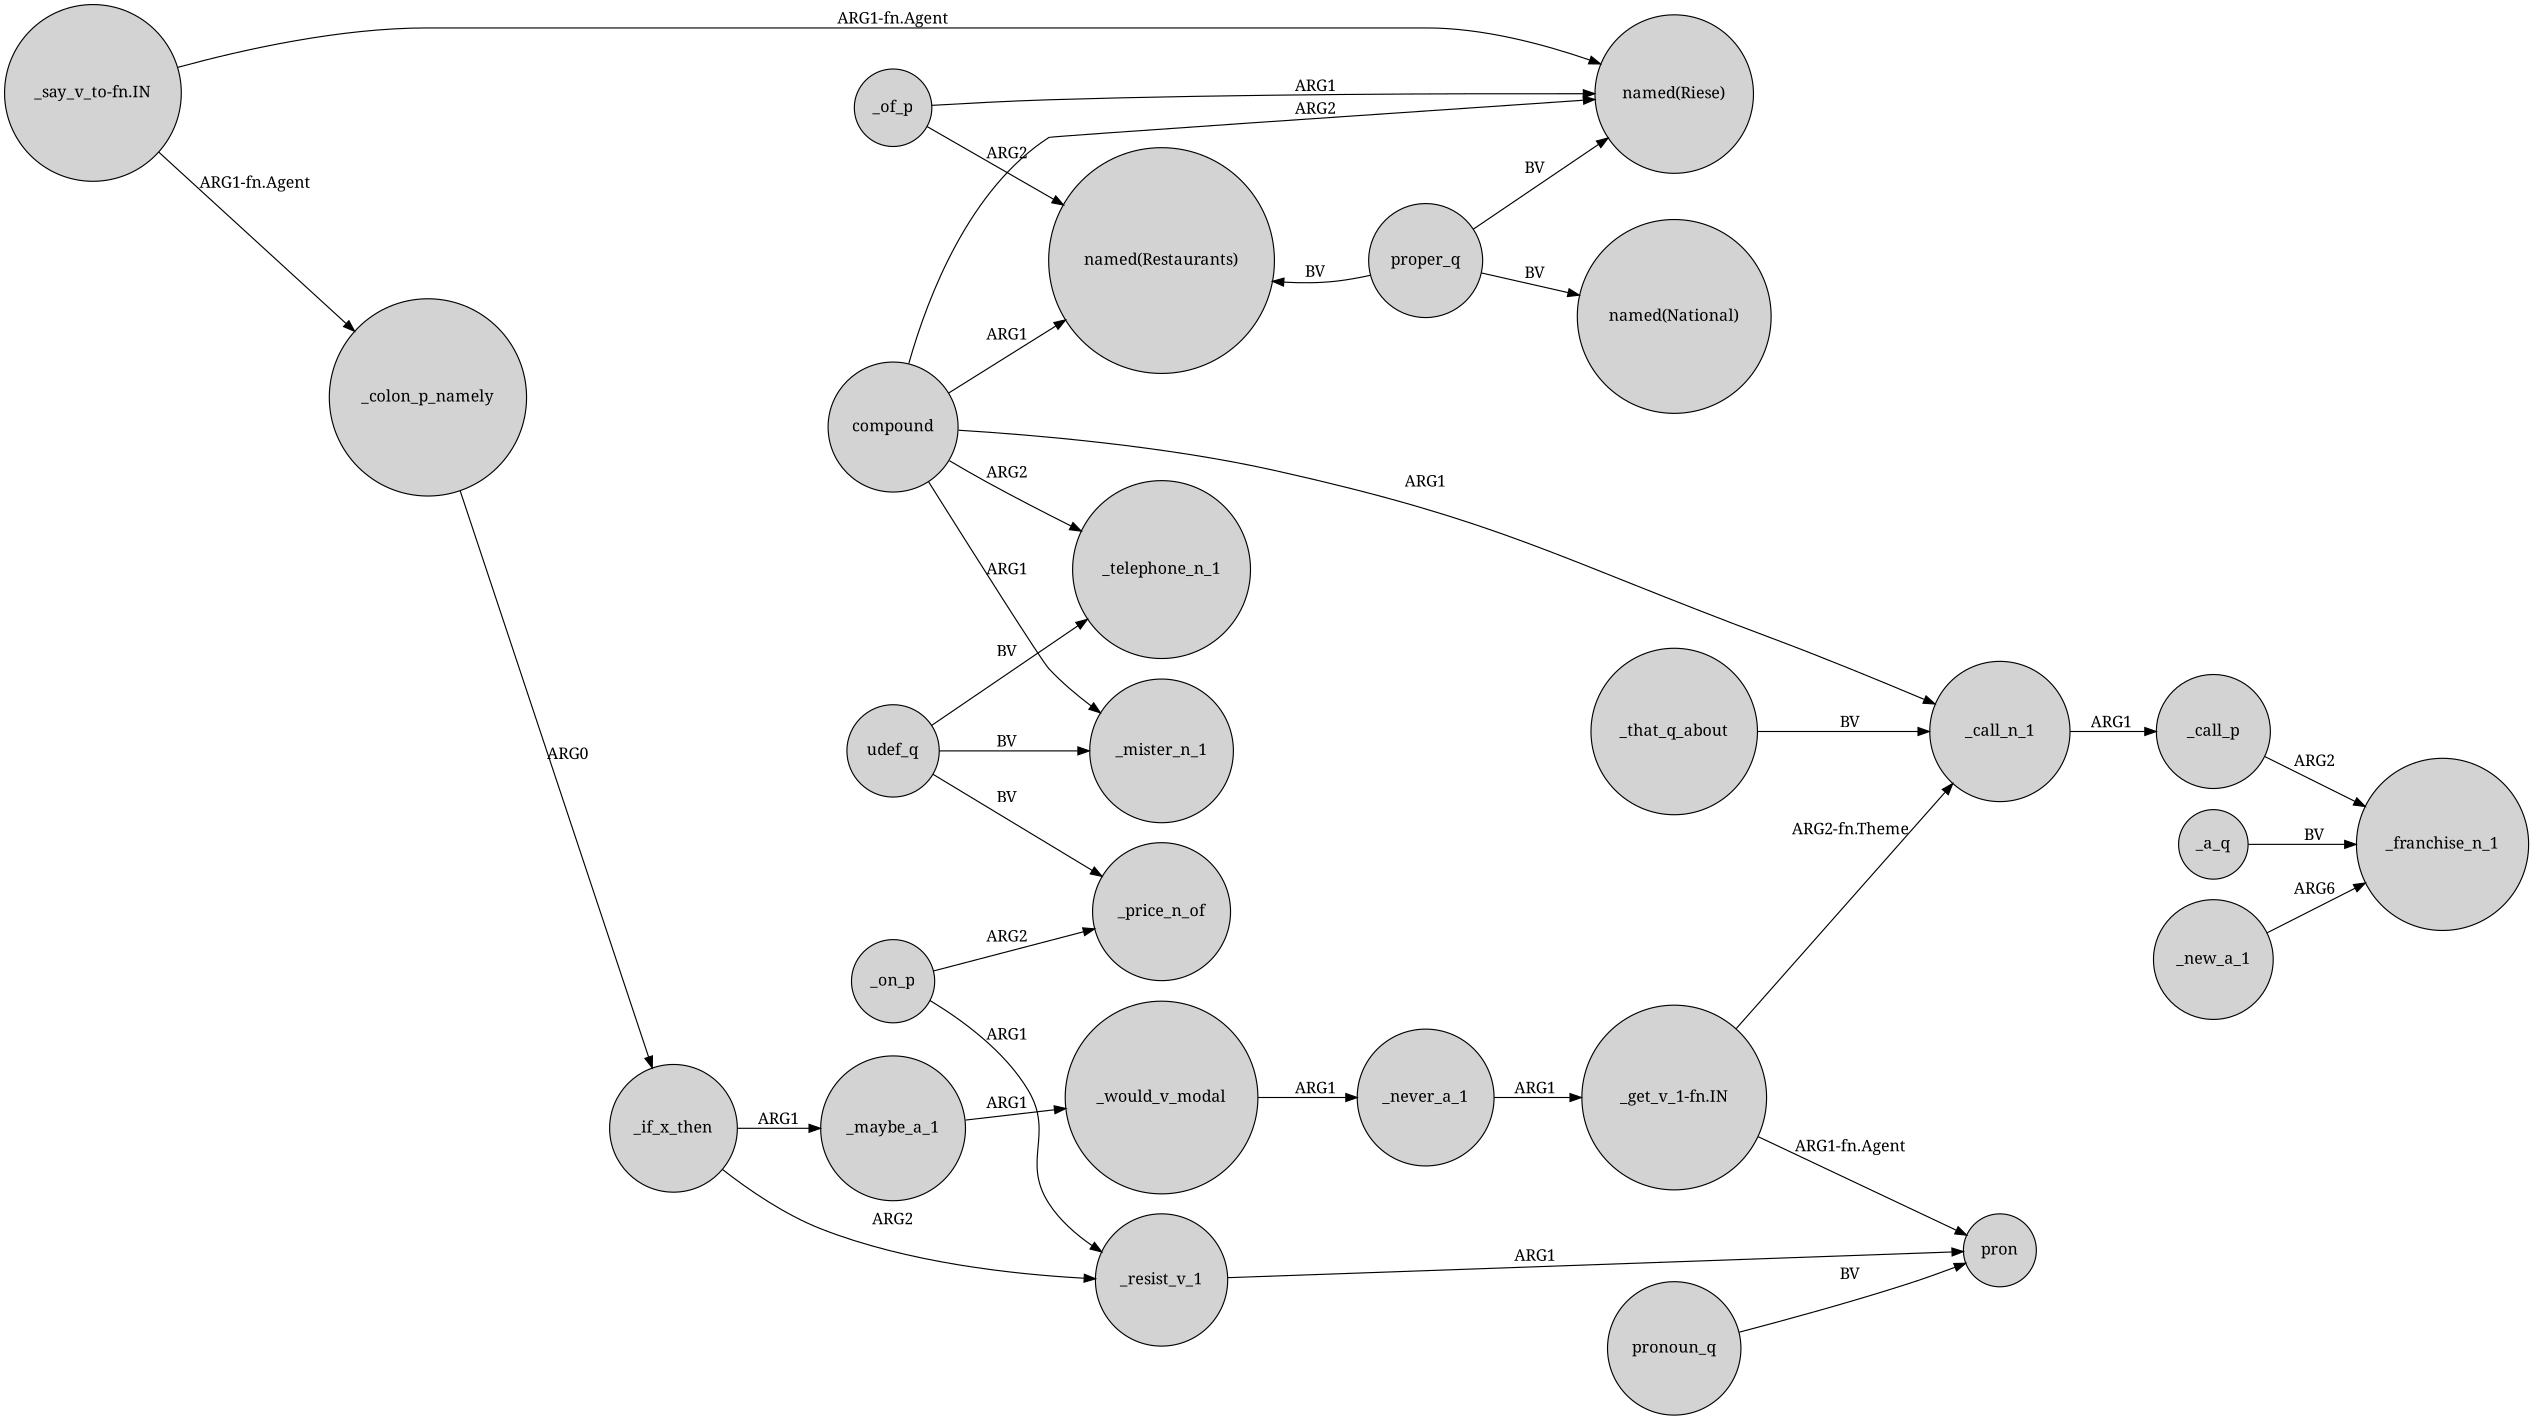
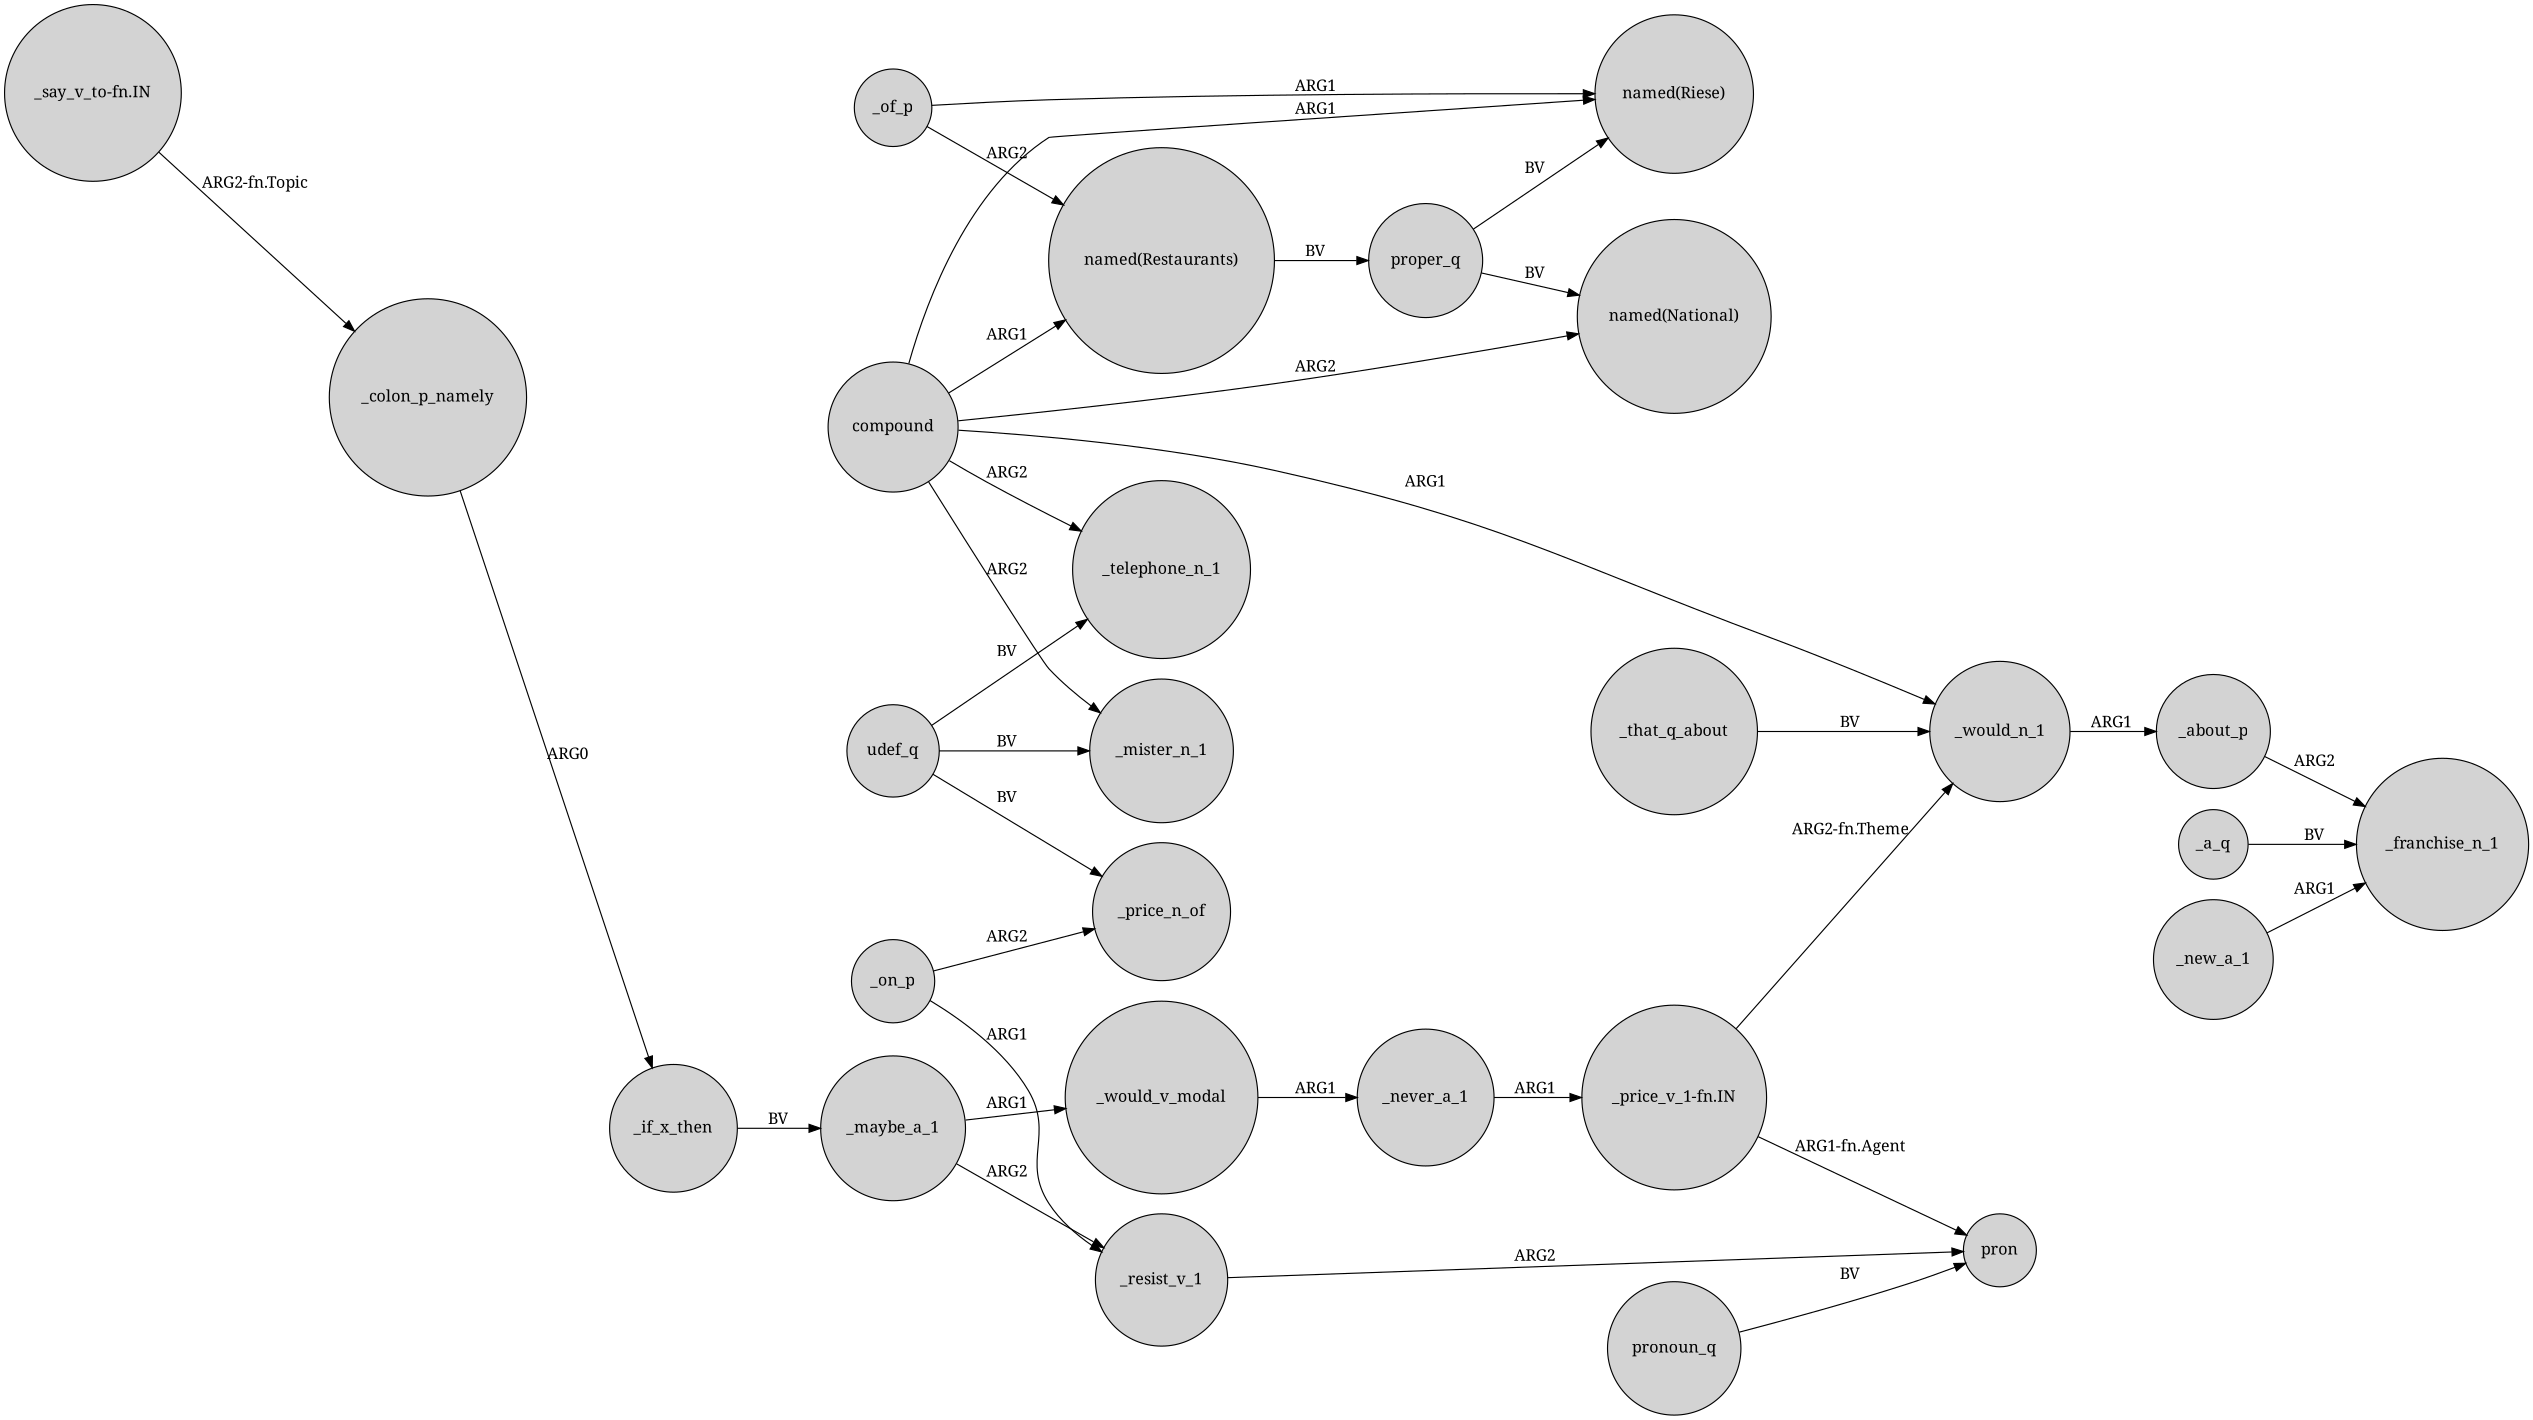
(884, 28) -> none
(1316, 109) -> (1316, 109)
(255, 184) -> (255, 184)
(1327, 282) -> (1316, 261)
none -> (1264, 385)
(1007, 570) -> (1007, 570)
(2000, 731) -> (2000, 731)
(2213, 731) -> (2213, 731)
(2315, 889) -> (2315, 889)
(1674, 1098) -> (1674, 1098)
(779, 1120) -> (779, 1120)
(894, 1252) -> (1025, 1203)
(1535, 1257) -> (1535, 1257)
